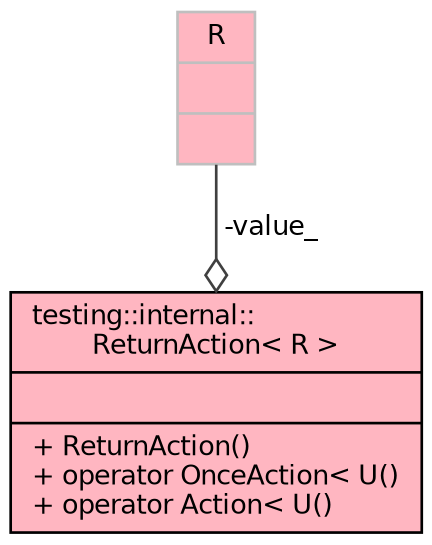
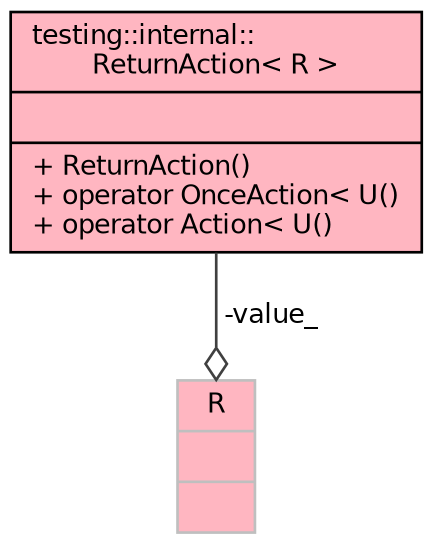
(216, 212) -> (216, 300)
